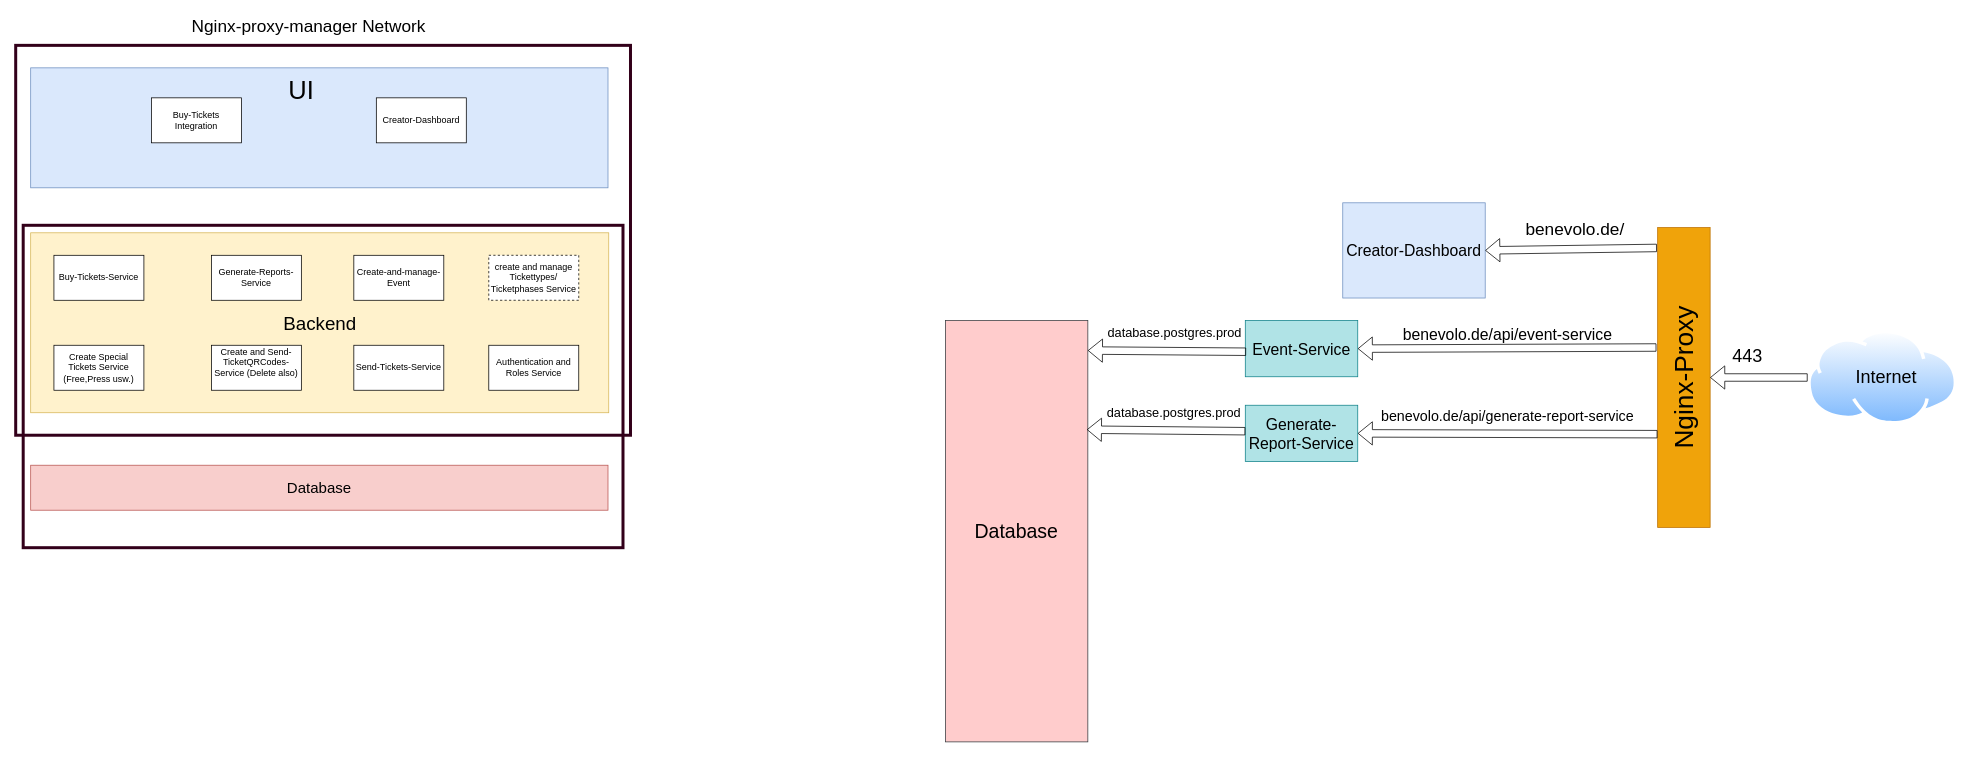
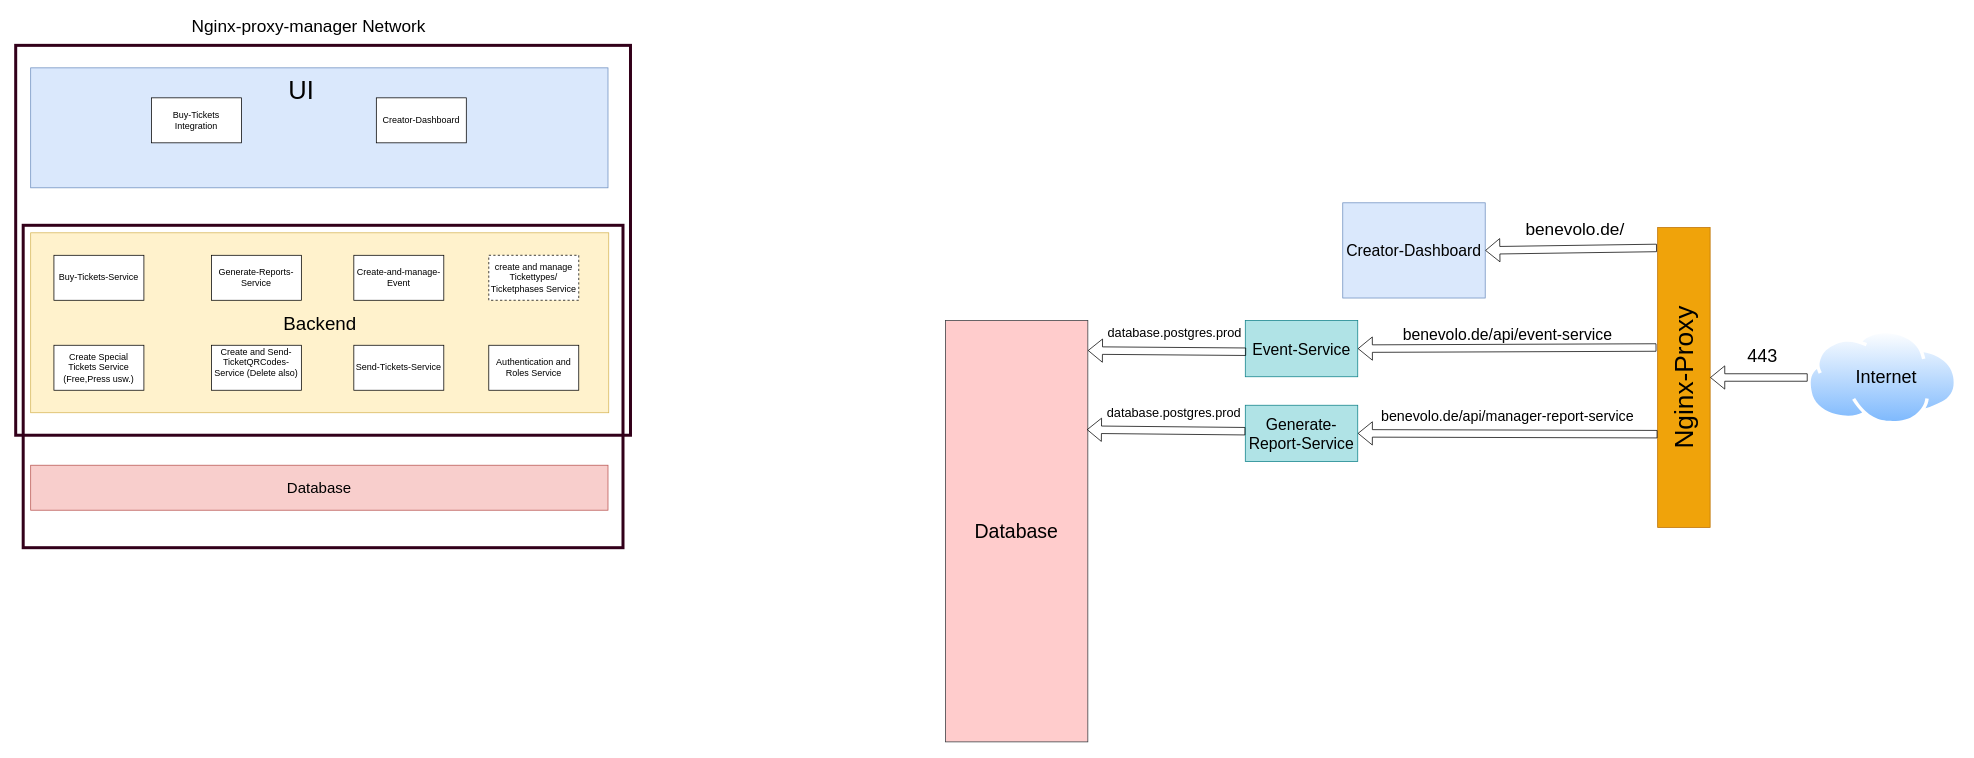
(1748, 357) -> (1763, 357)
(1508, 417) -> (1508, 417)
